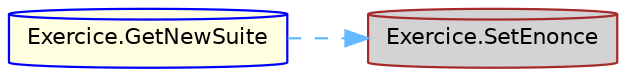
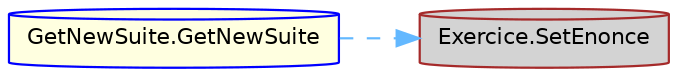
(148, 38) -> (174, 38)
